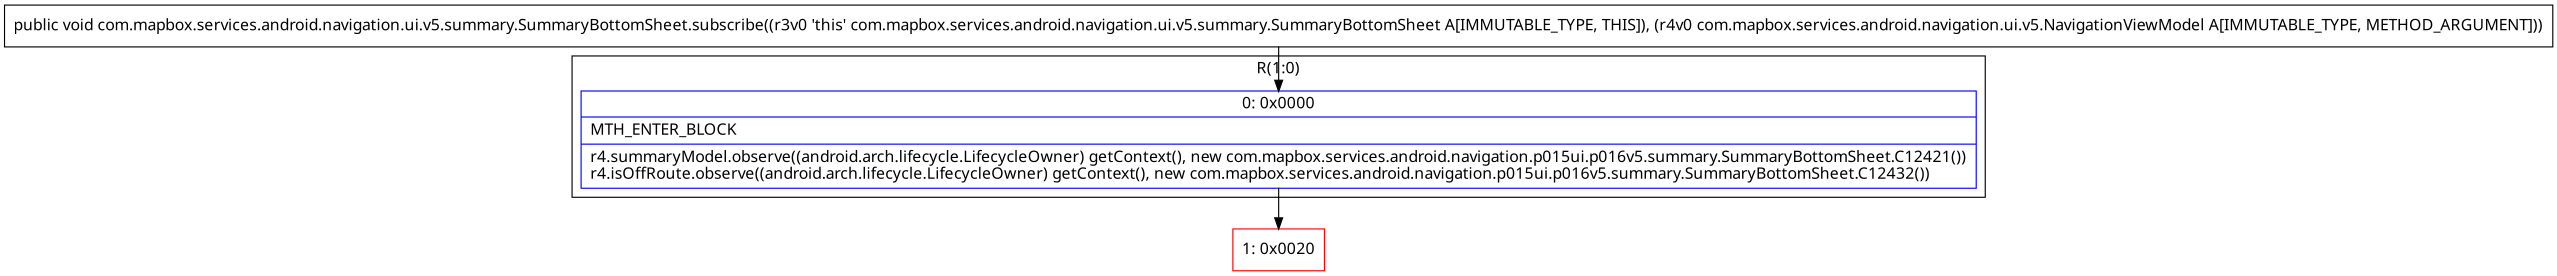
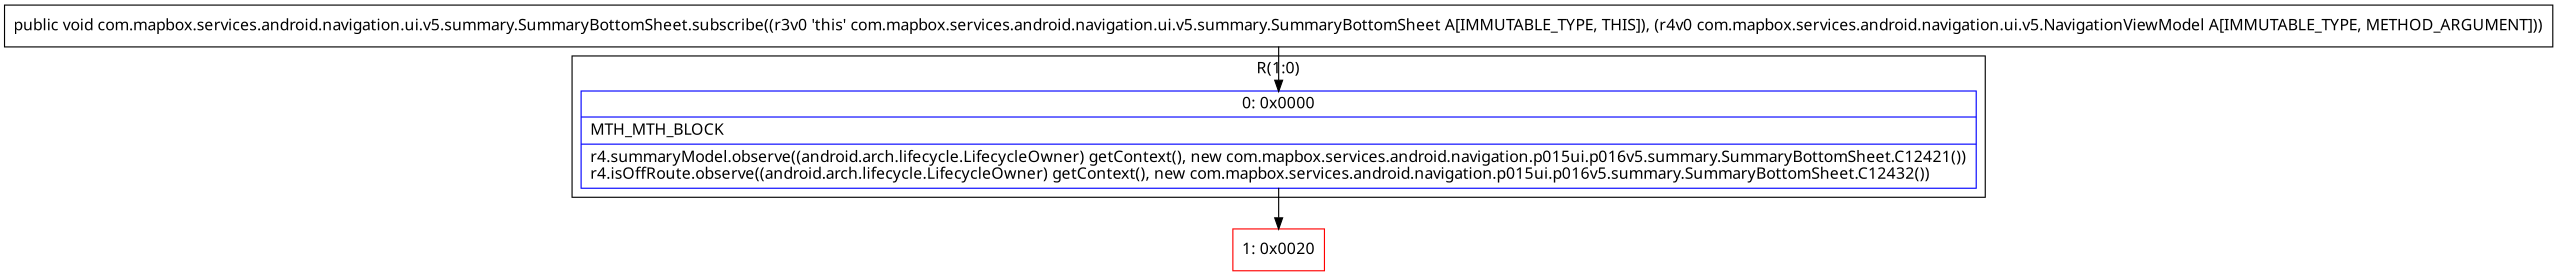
(664, 130) -> (657, 130)
